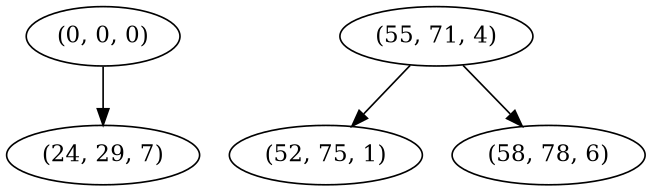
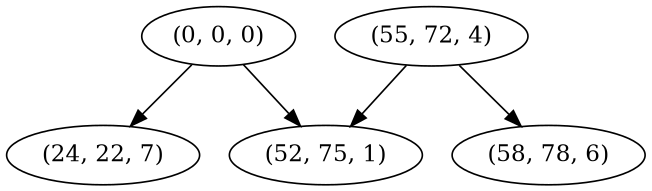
(436, 36) -> (431, 36)
none -> (266, 89)
(103, 155) -> (103, 155)
